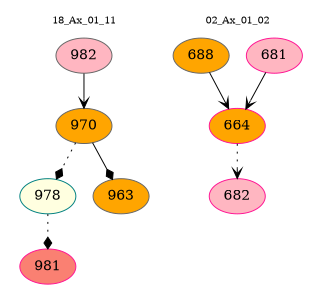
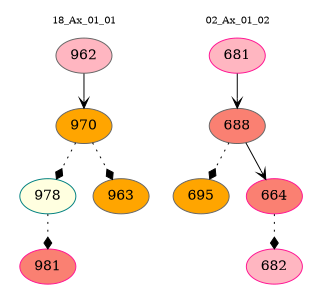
(84, 21) -> (84, 21)
(84, 56) -> (84, 56)
(201, 56) -> (237, 126)
(258, 86) -> (237, 86)
(237, 126) -> (274, 196)
(100, 156) -> (100, 156)
(237, 156) -> (274, 226)
none -> (201, 196)
